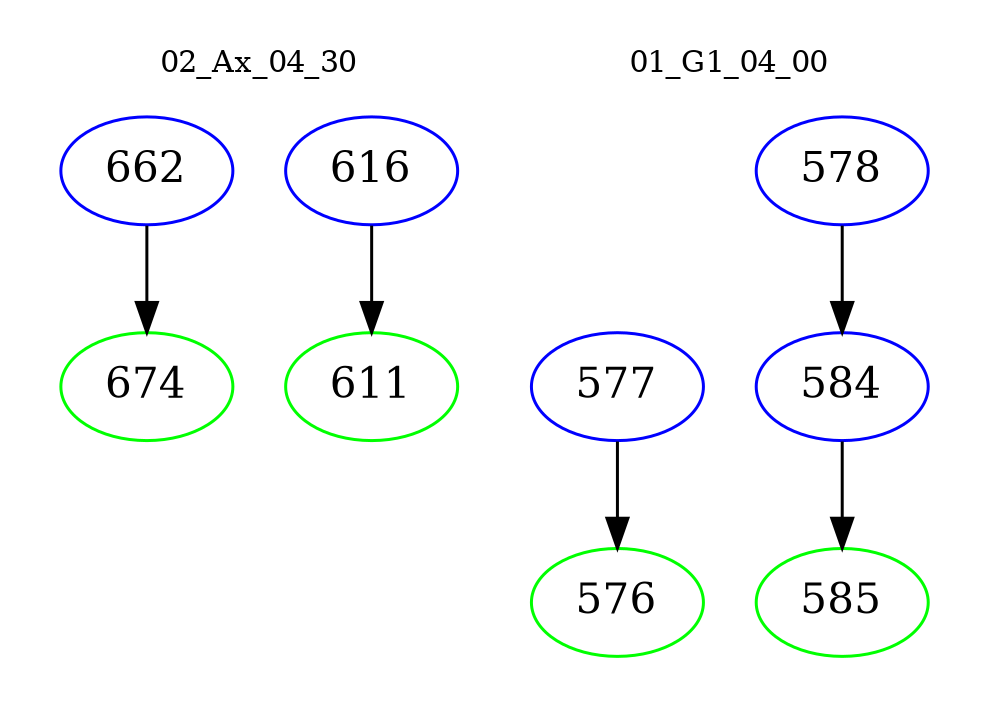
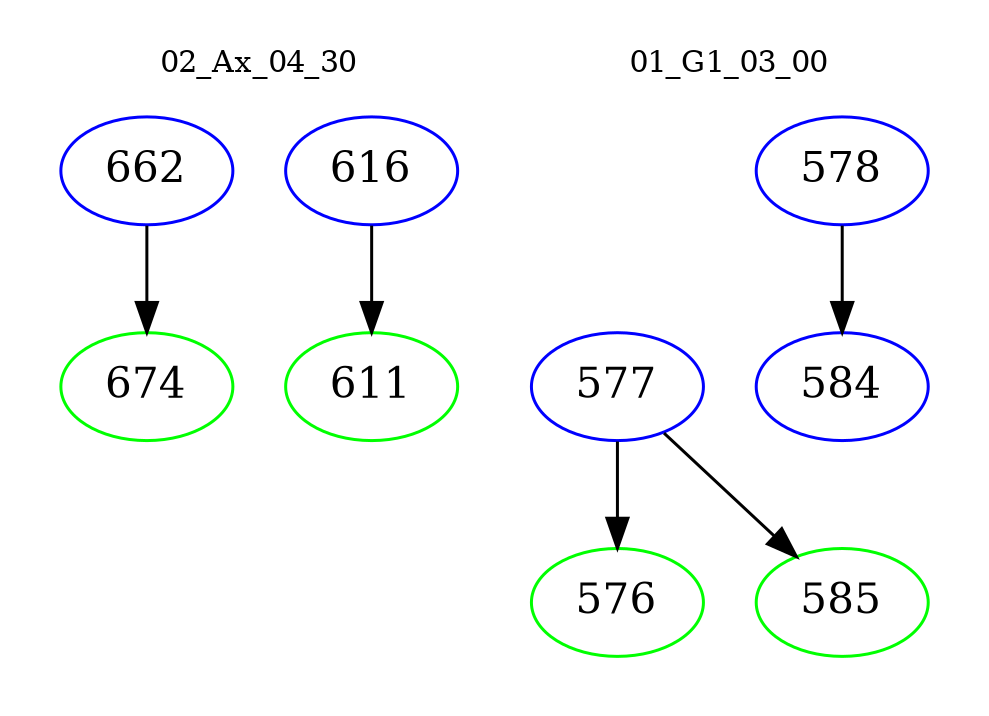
(730, 64) -> (730, 64)
(842, 480) -> (719, 485)
